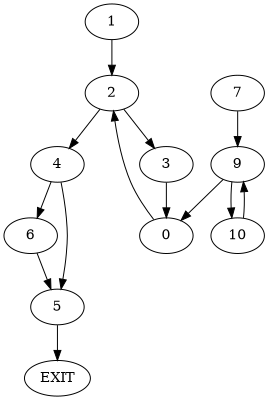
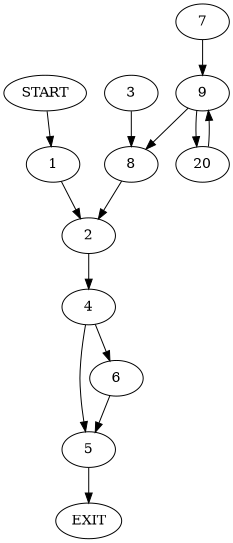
none -> (45, 93)
(136, 125) -> none
(166, 236) -> (131, 164)
(238, 236) -> (203, 164)
